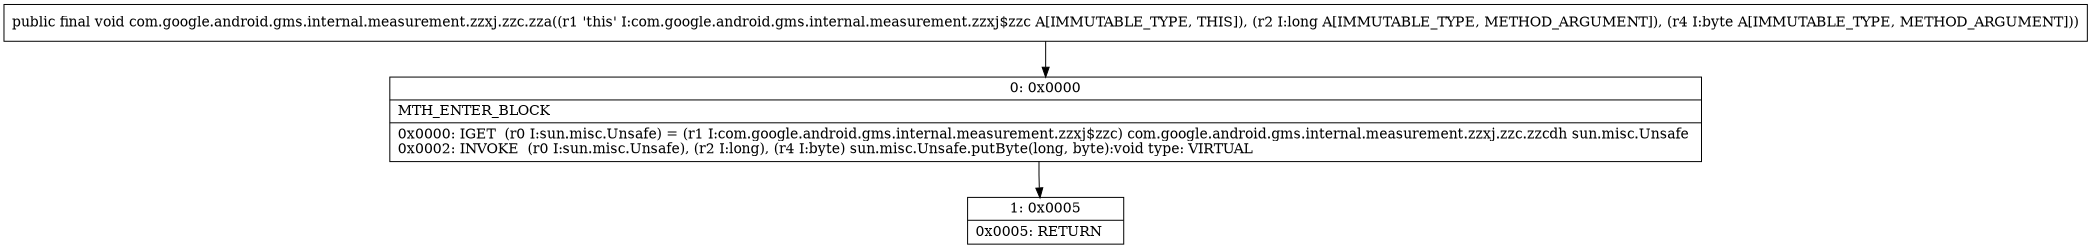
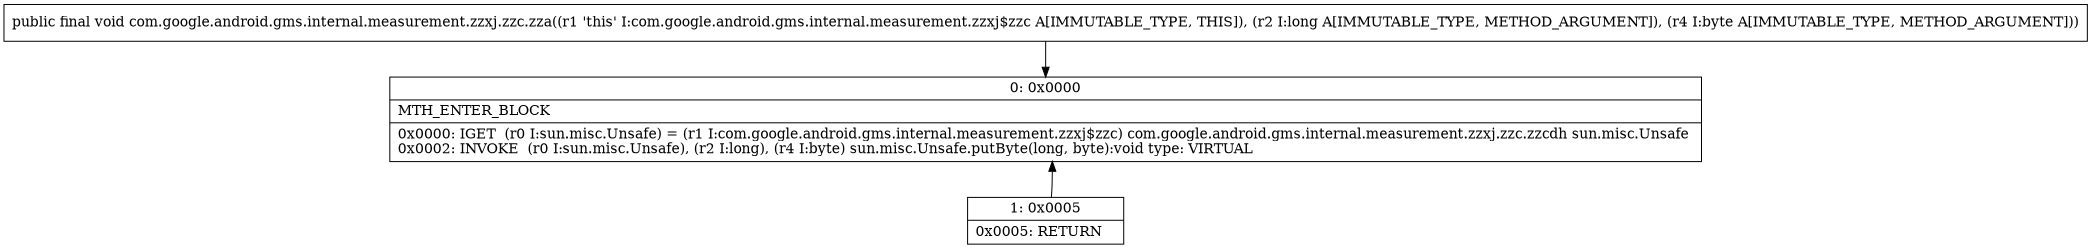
(1039, 175) -> (1052, 185)
